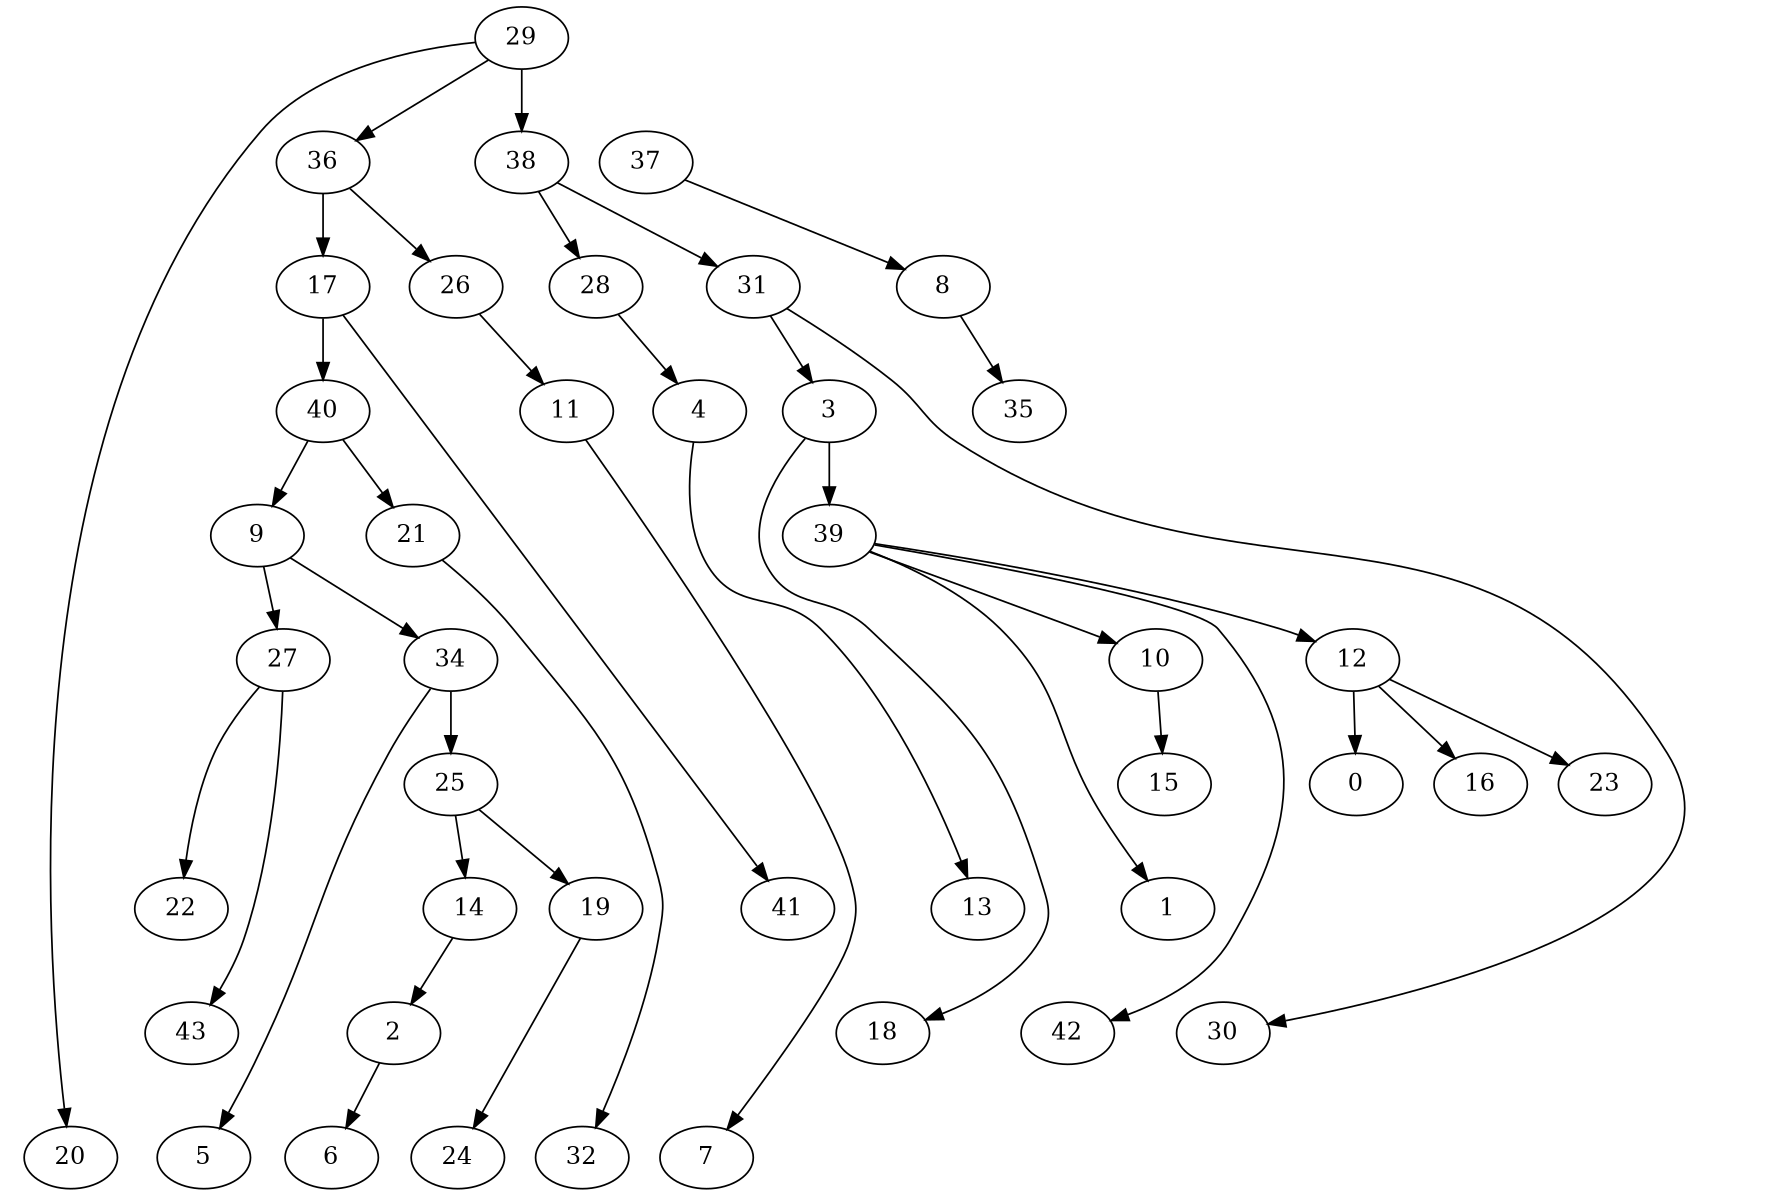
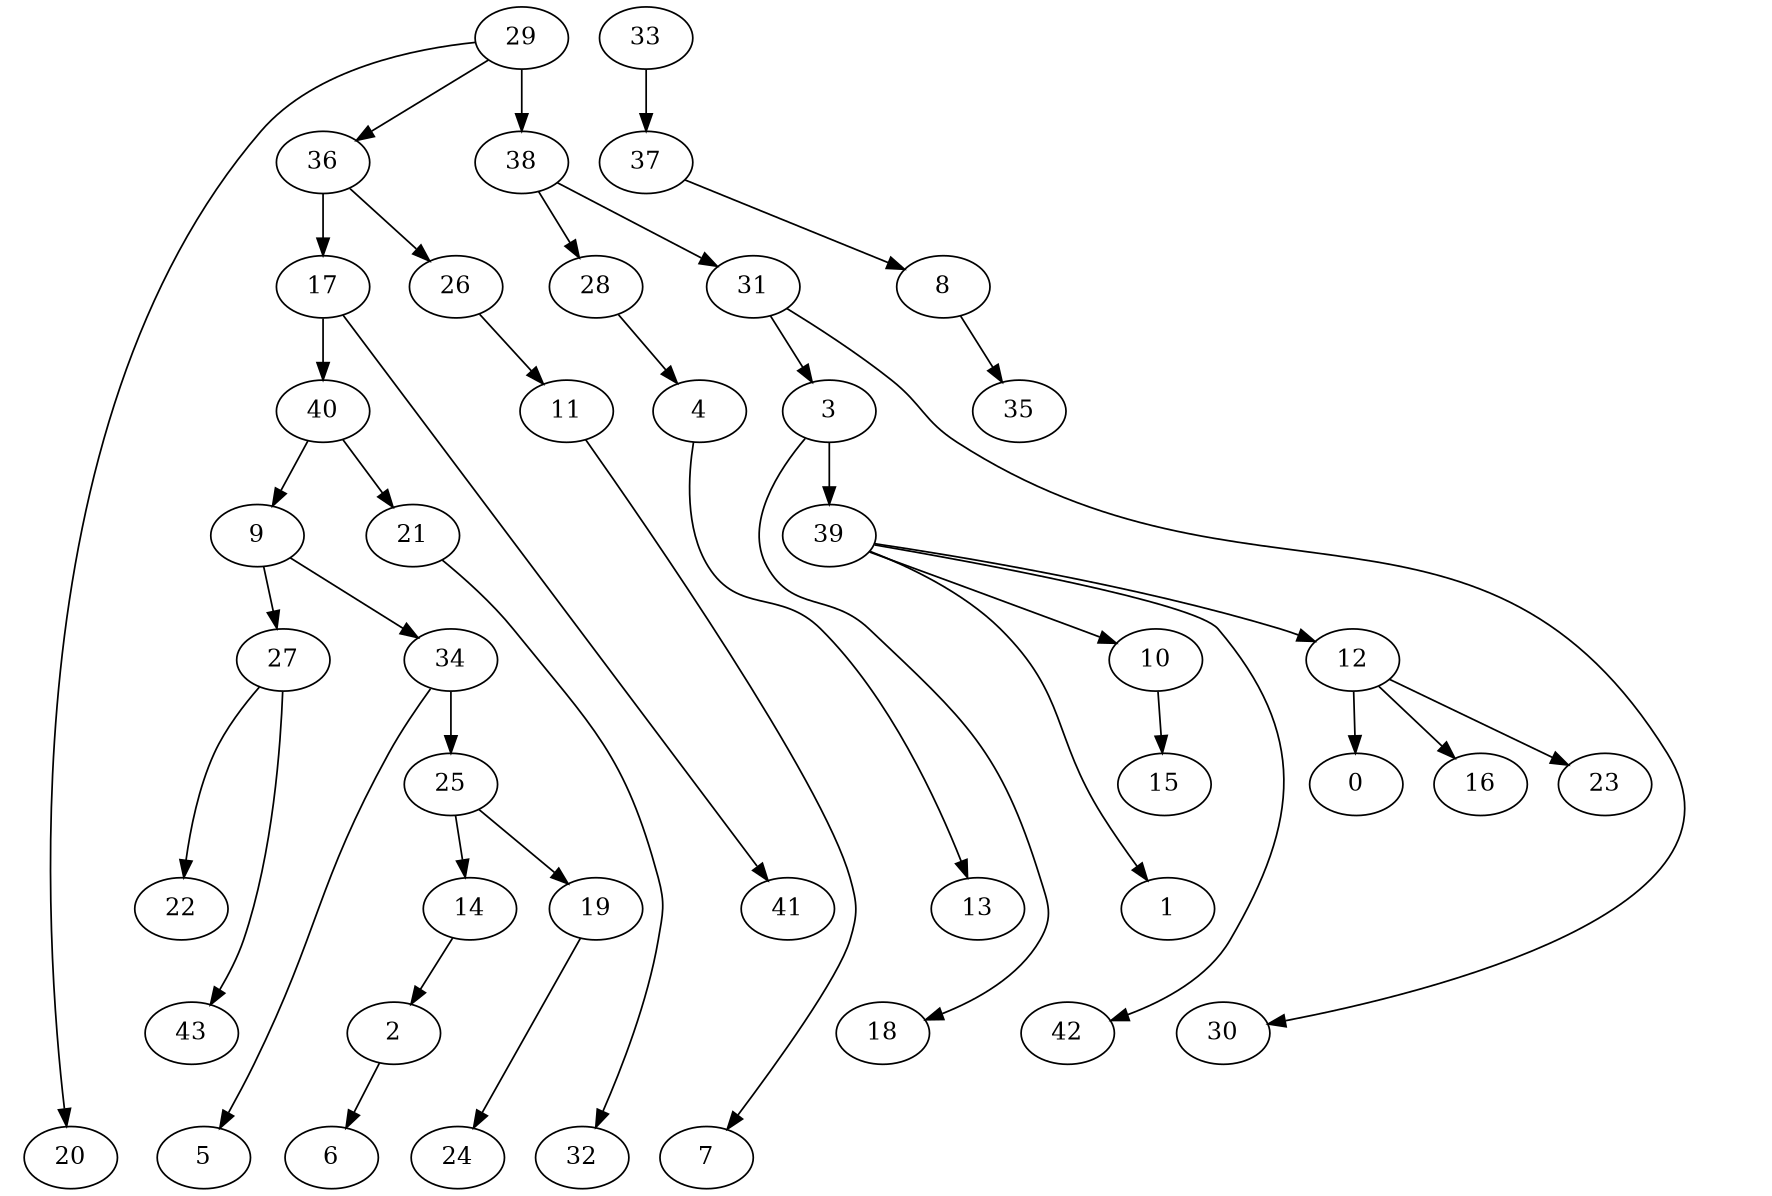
none -> (646, 38)
